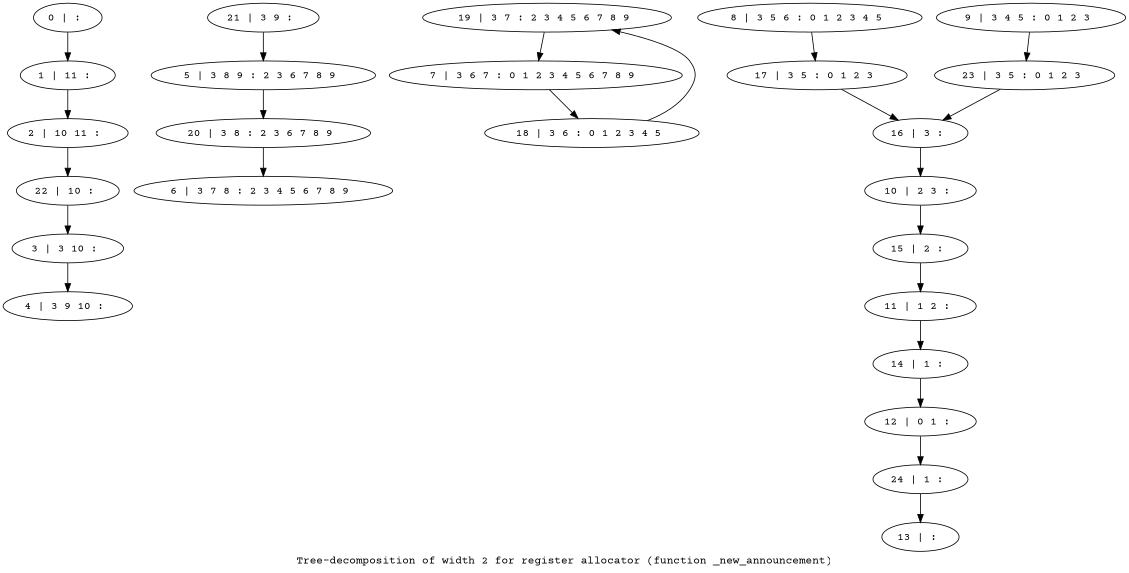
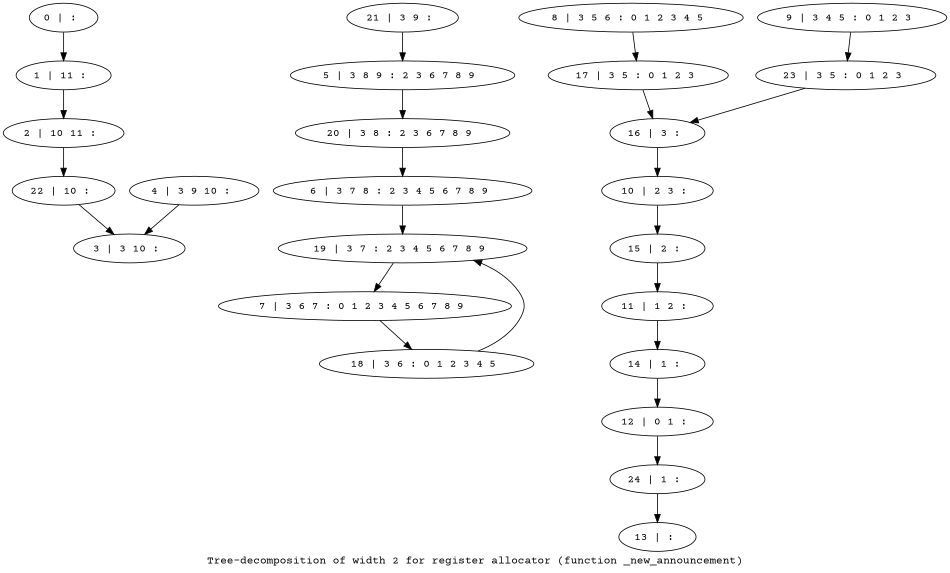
none -> (403, 216)
(68, 273) -> (165, 217)
